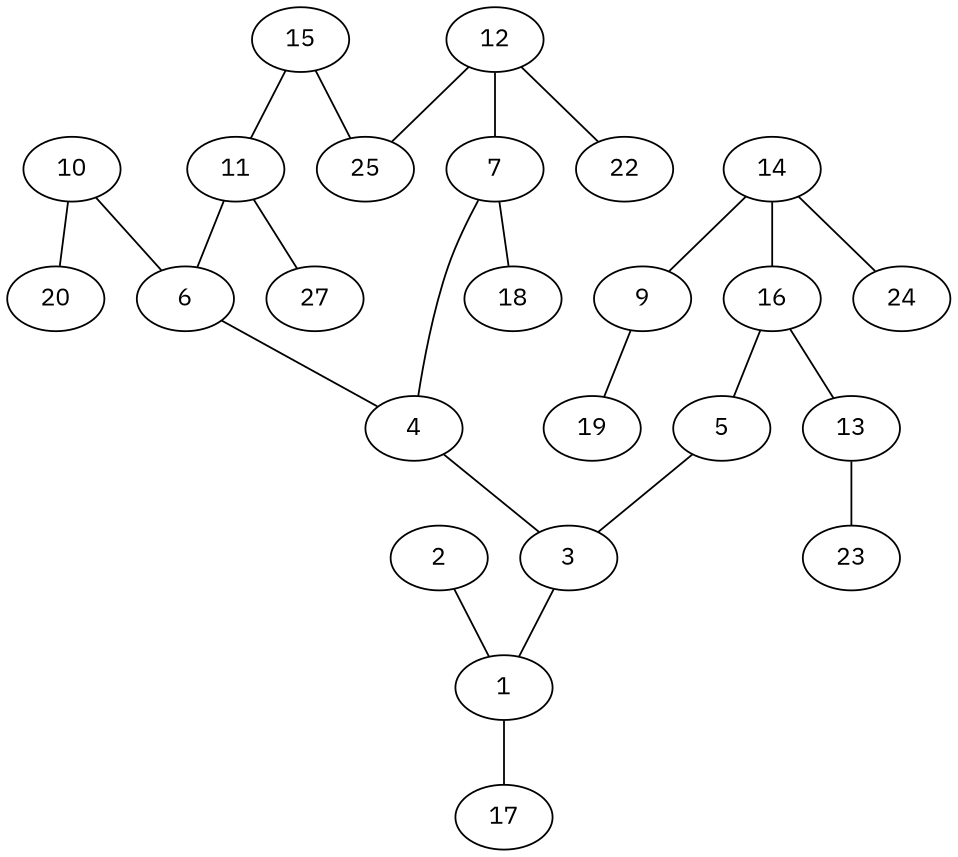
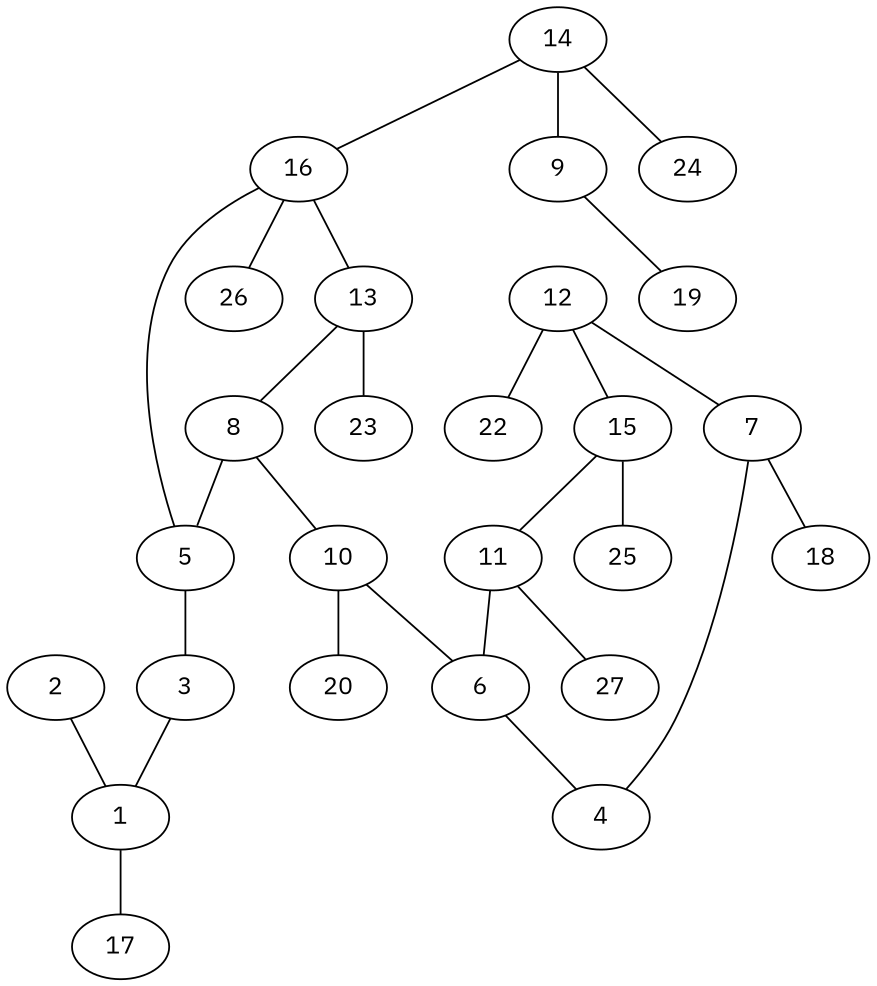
(430, 104) -> (590, 364)
none -> (234, 299)
none -> (234, 428)
(491, 493) -> none
